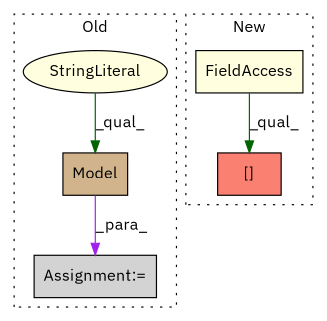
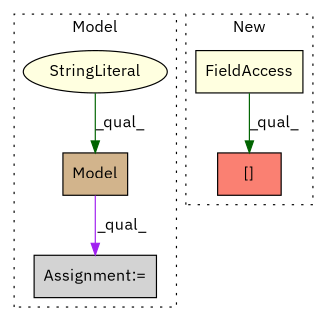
(95, 28) -> (95, 28)
(122, 225) -> (122, 225)
